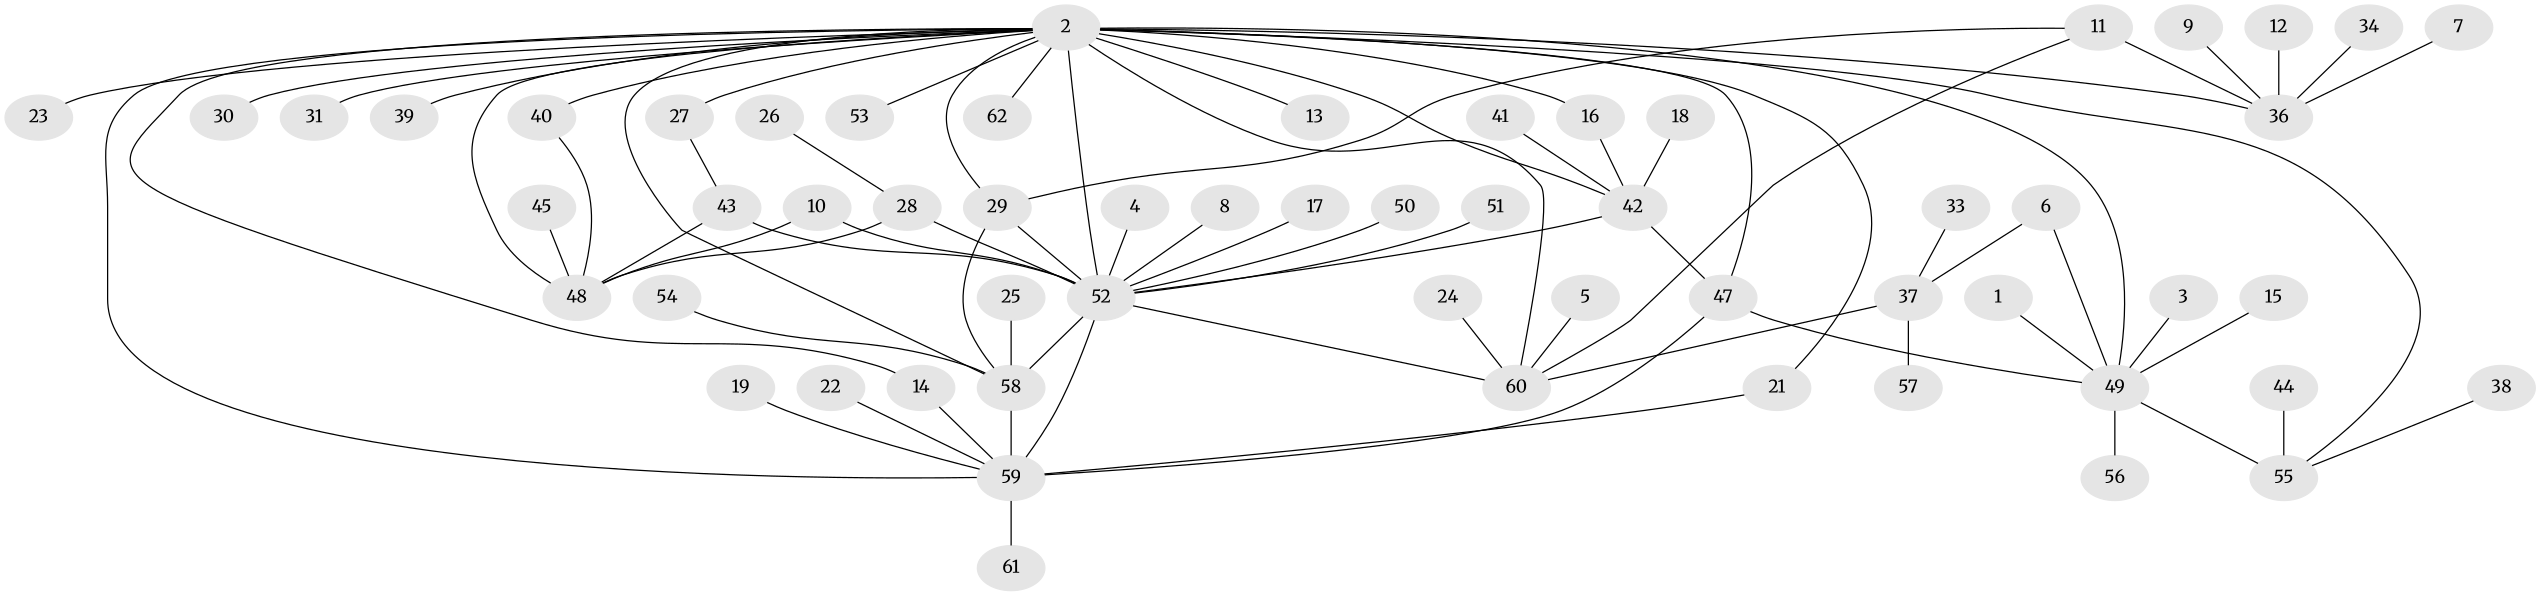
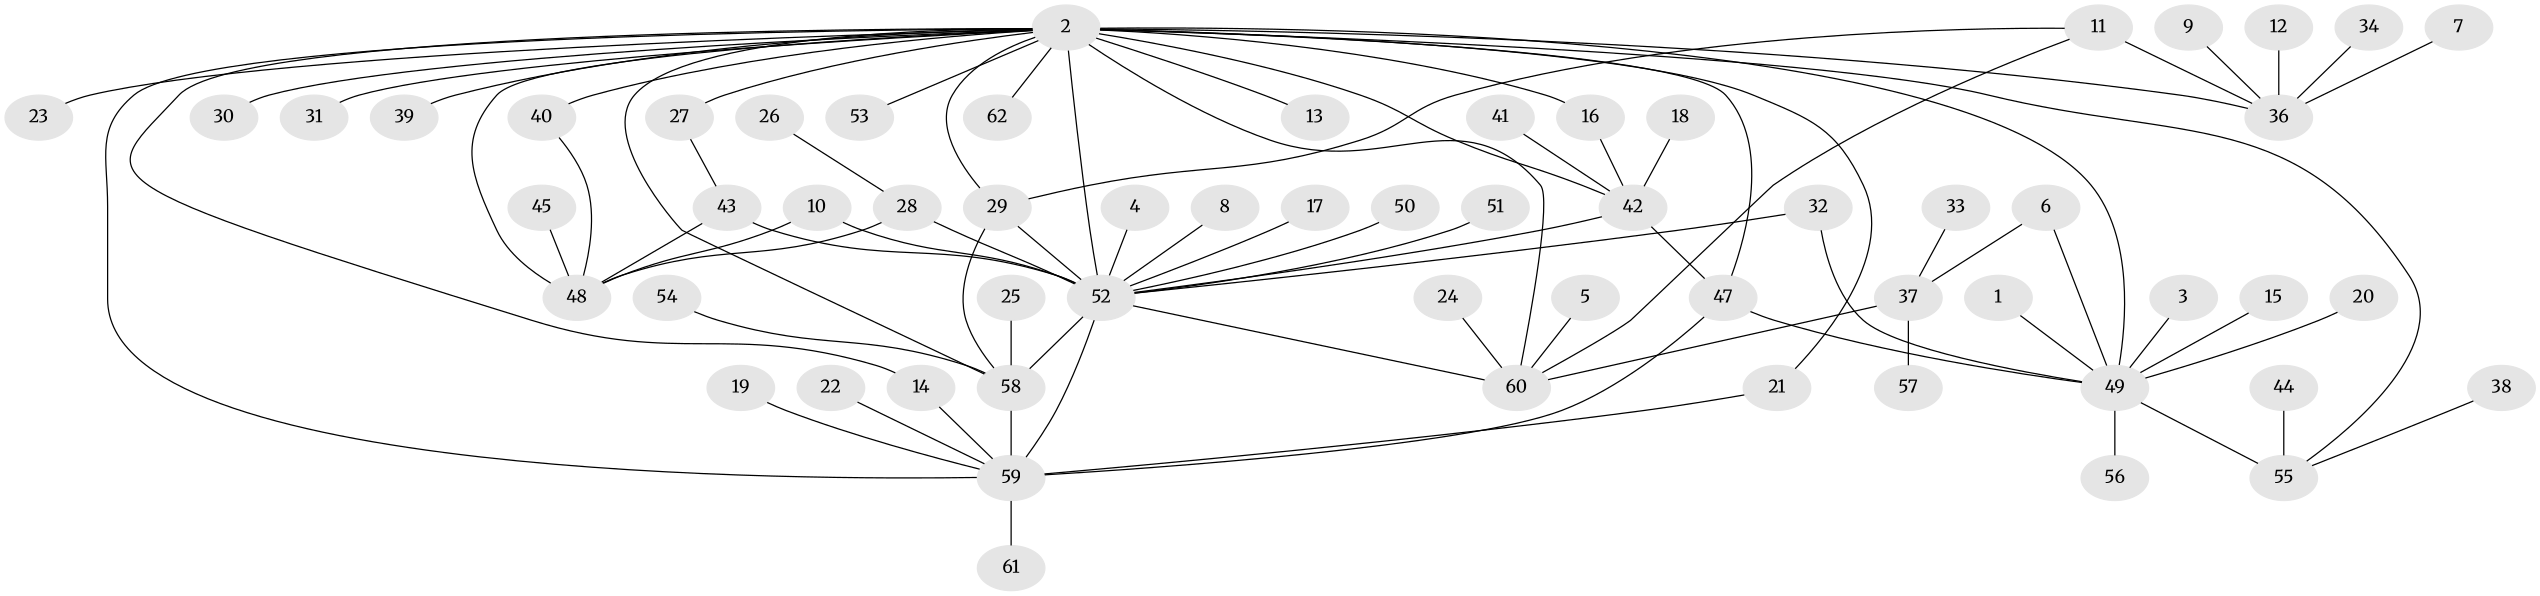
none -> (1818, 208)
none -> (2364, 298)
